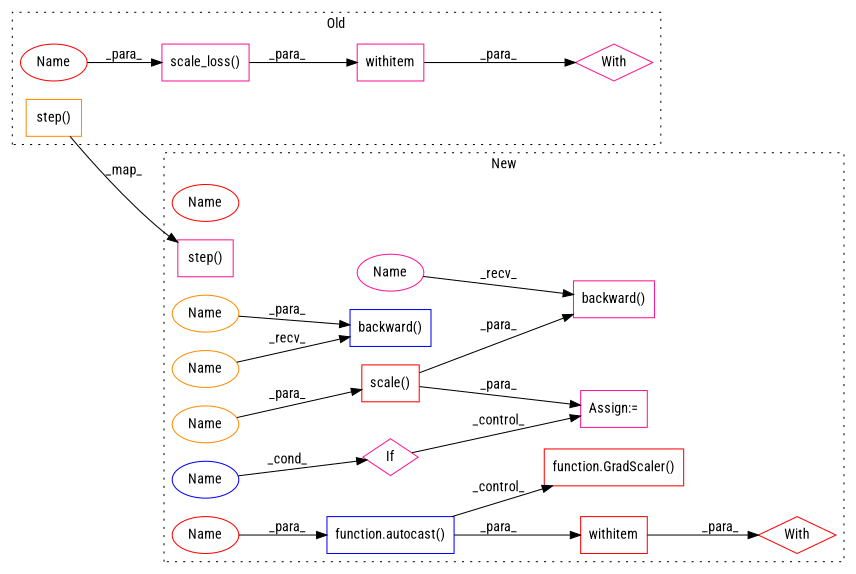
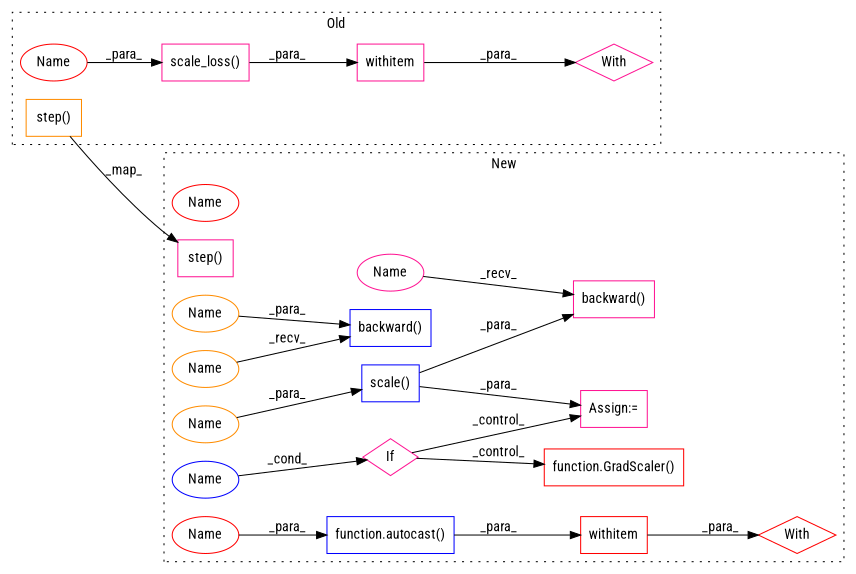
(391, 383) -> (391, 383)
(497, 503) -> (475, 461)
